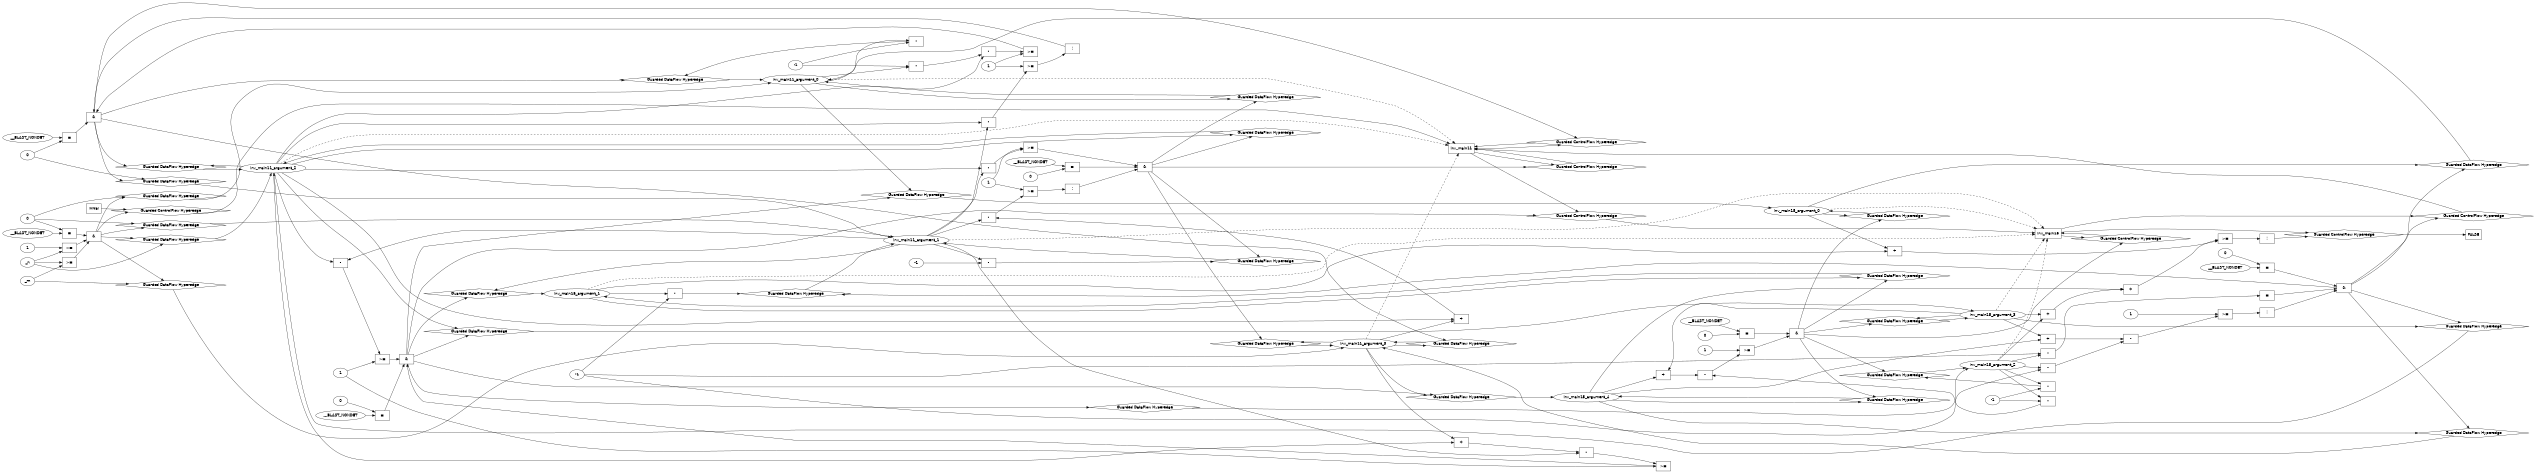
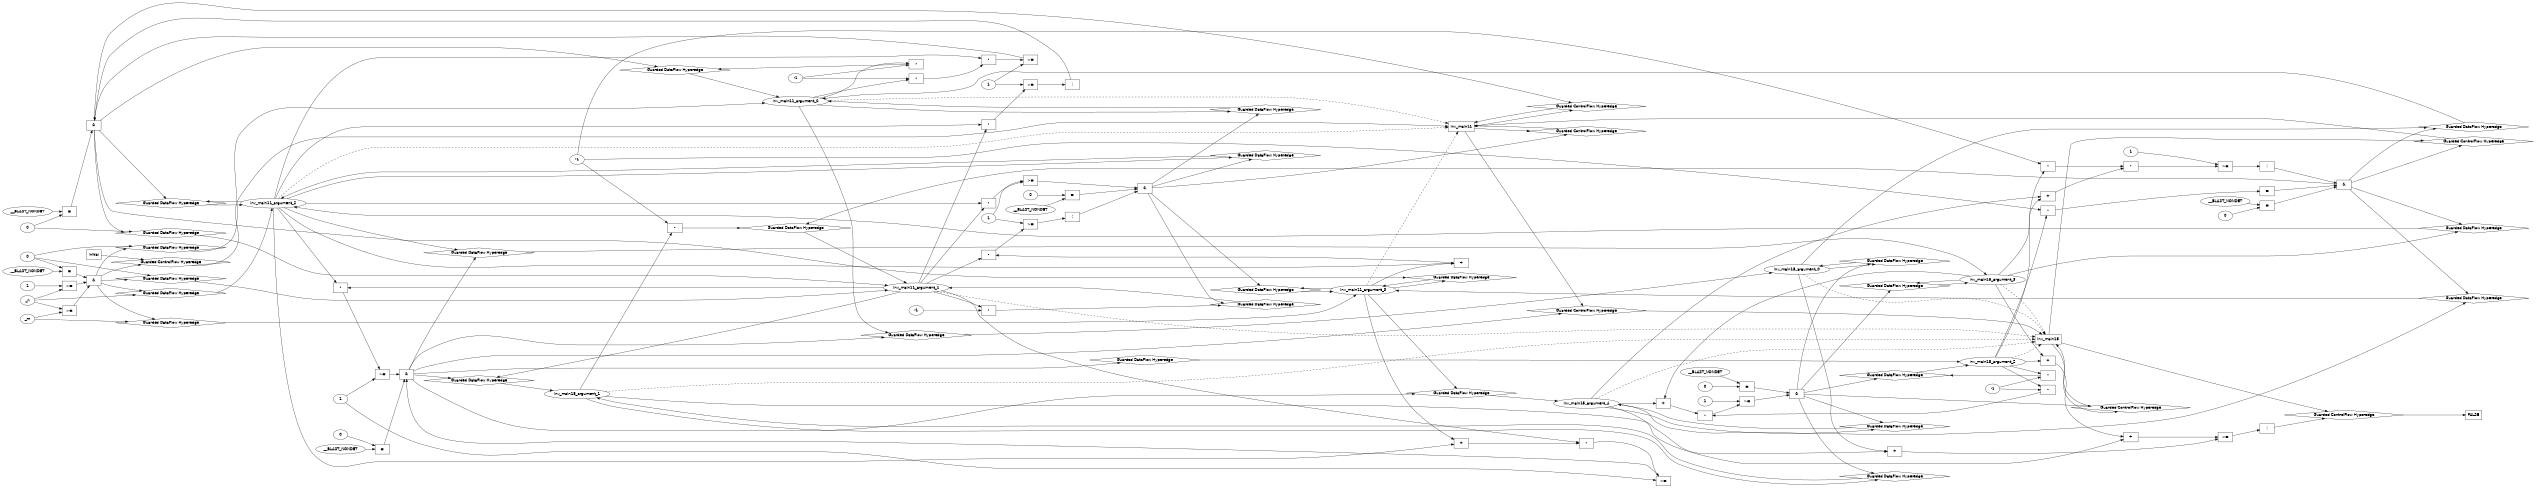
none -> (1810, 349)
